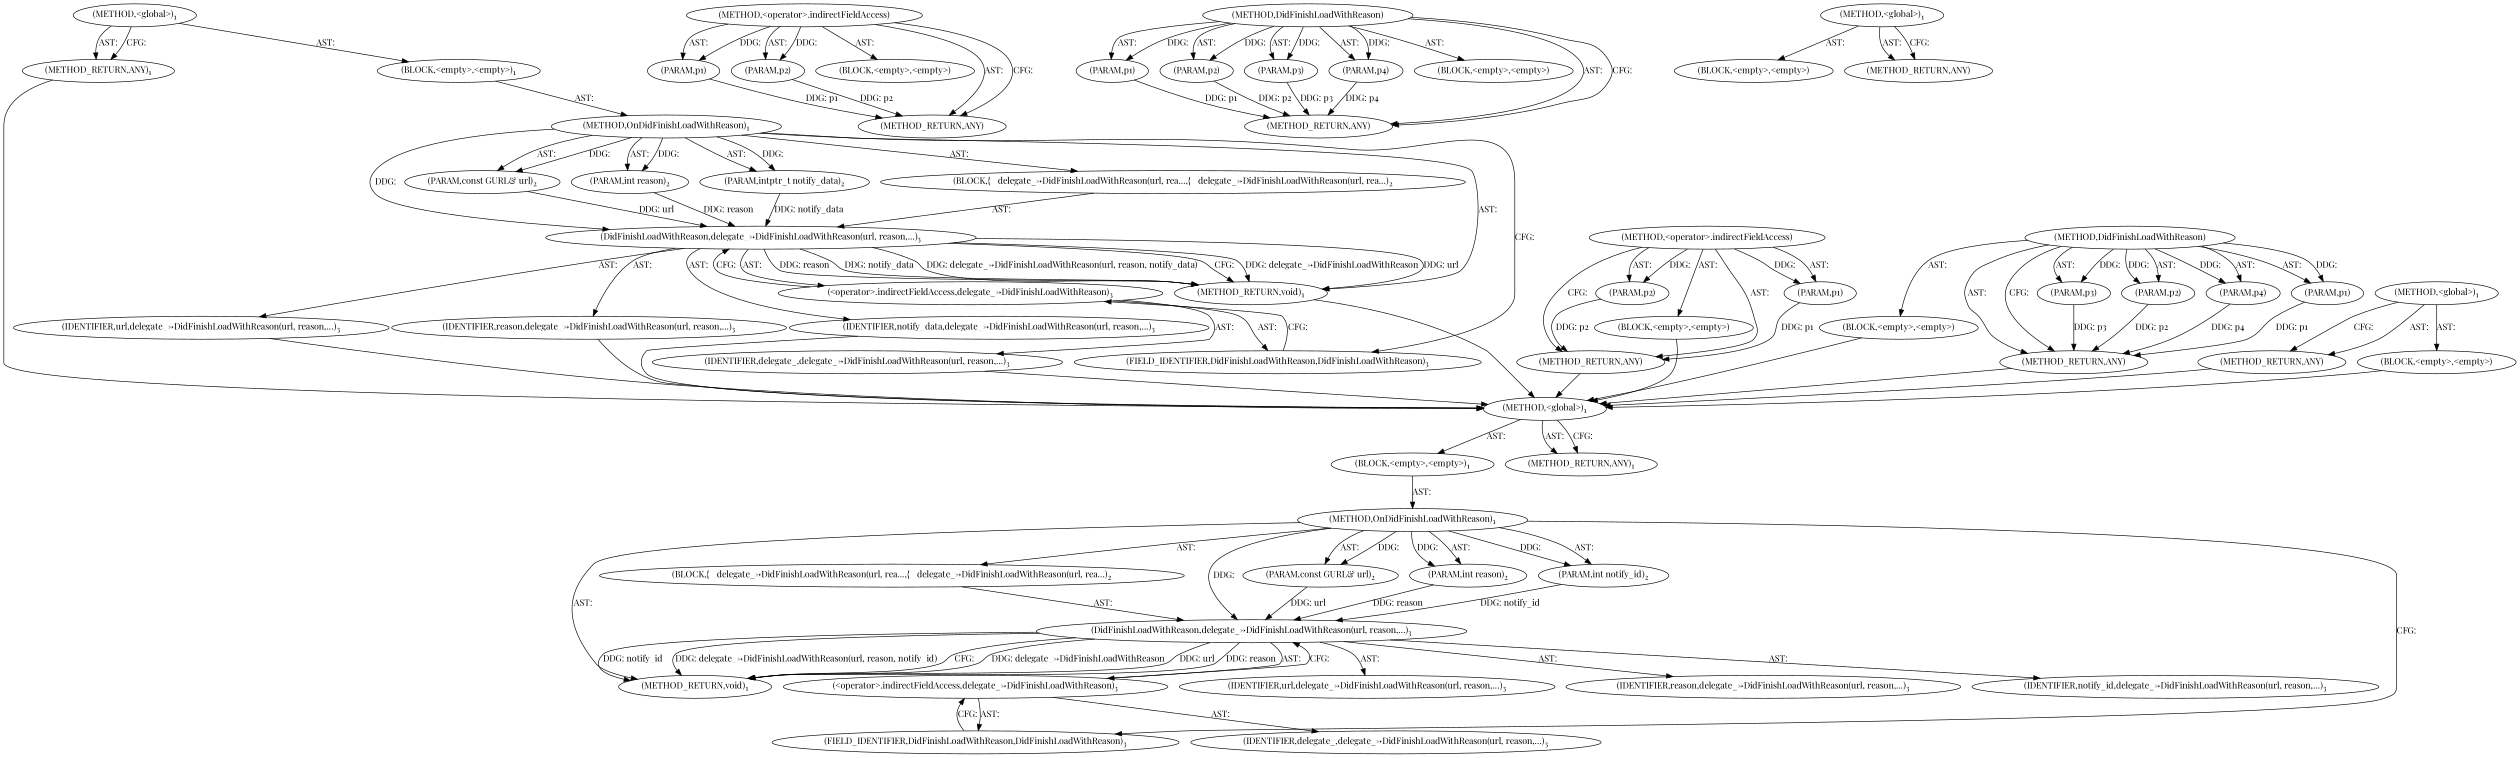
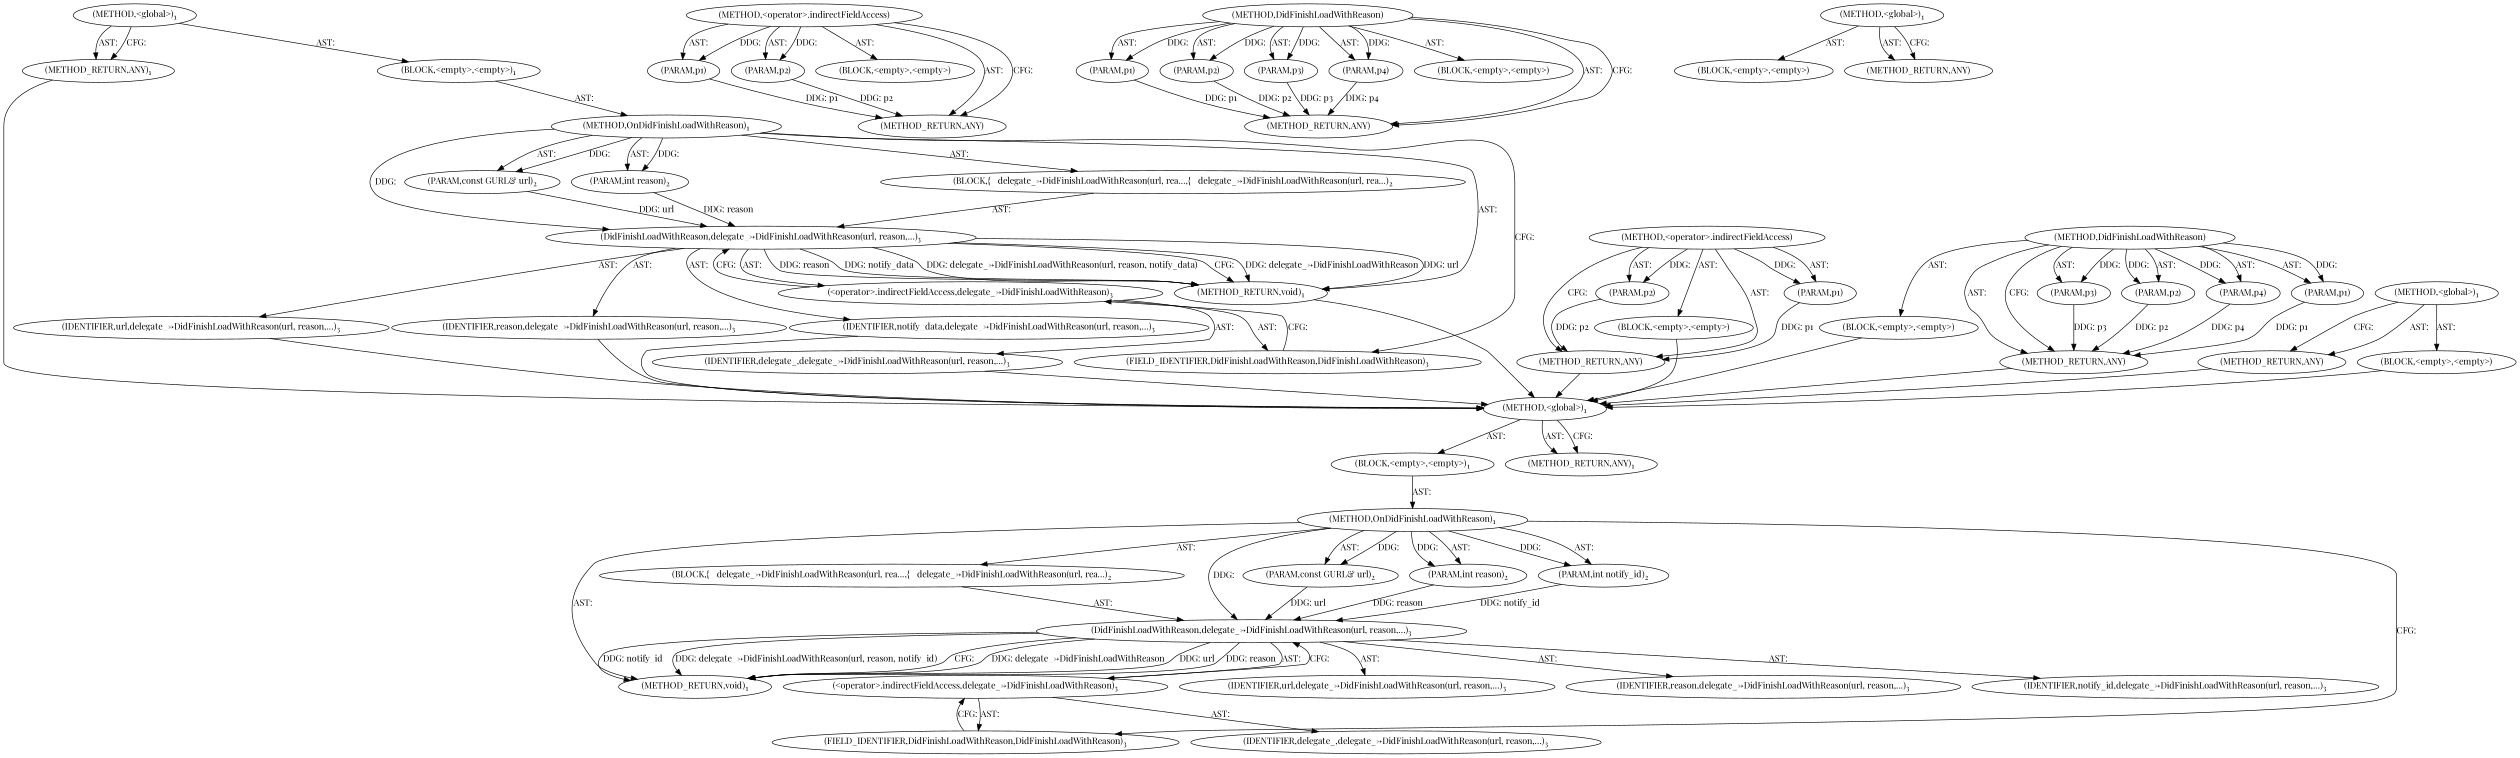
(785, 182) -> none
